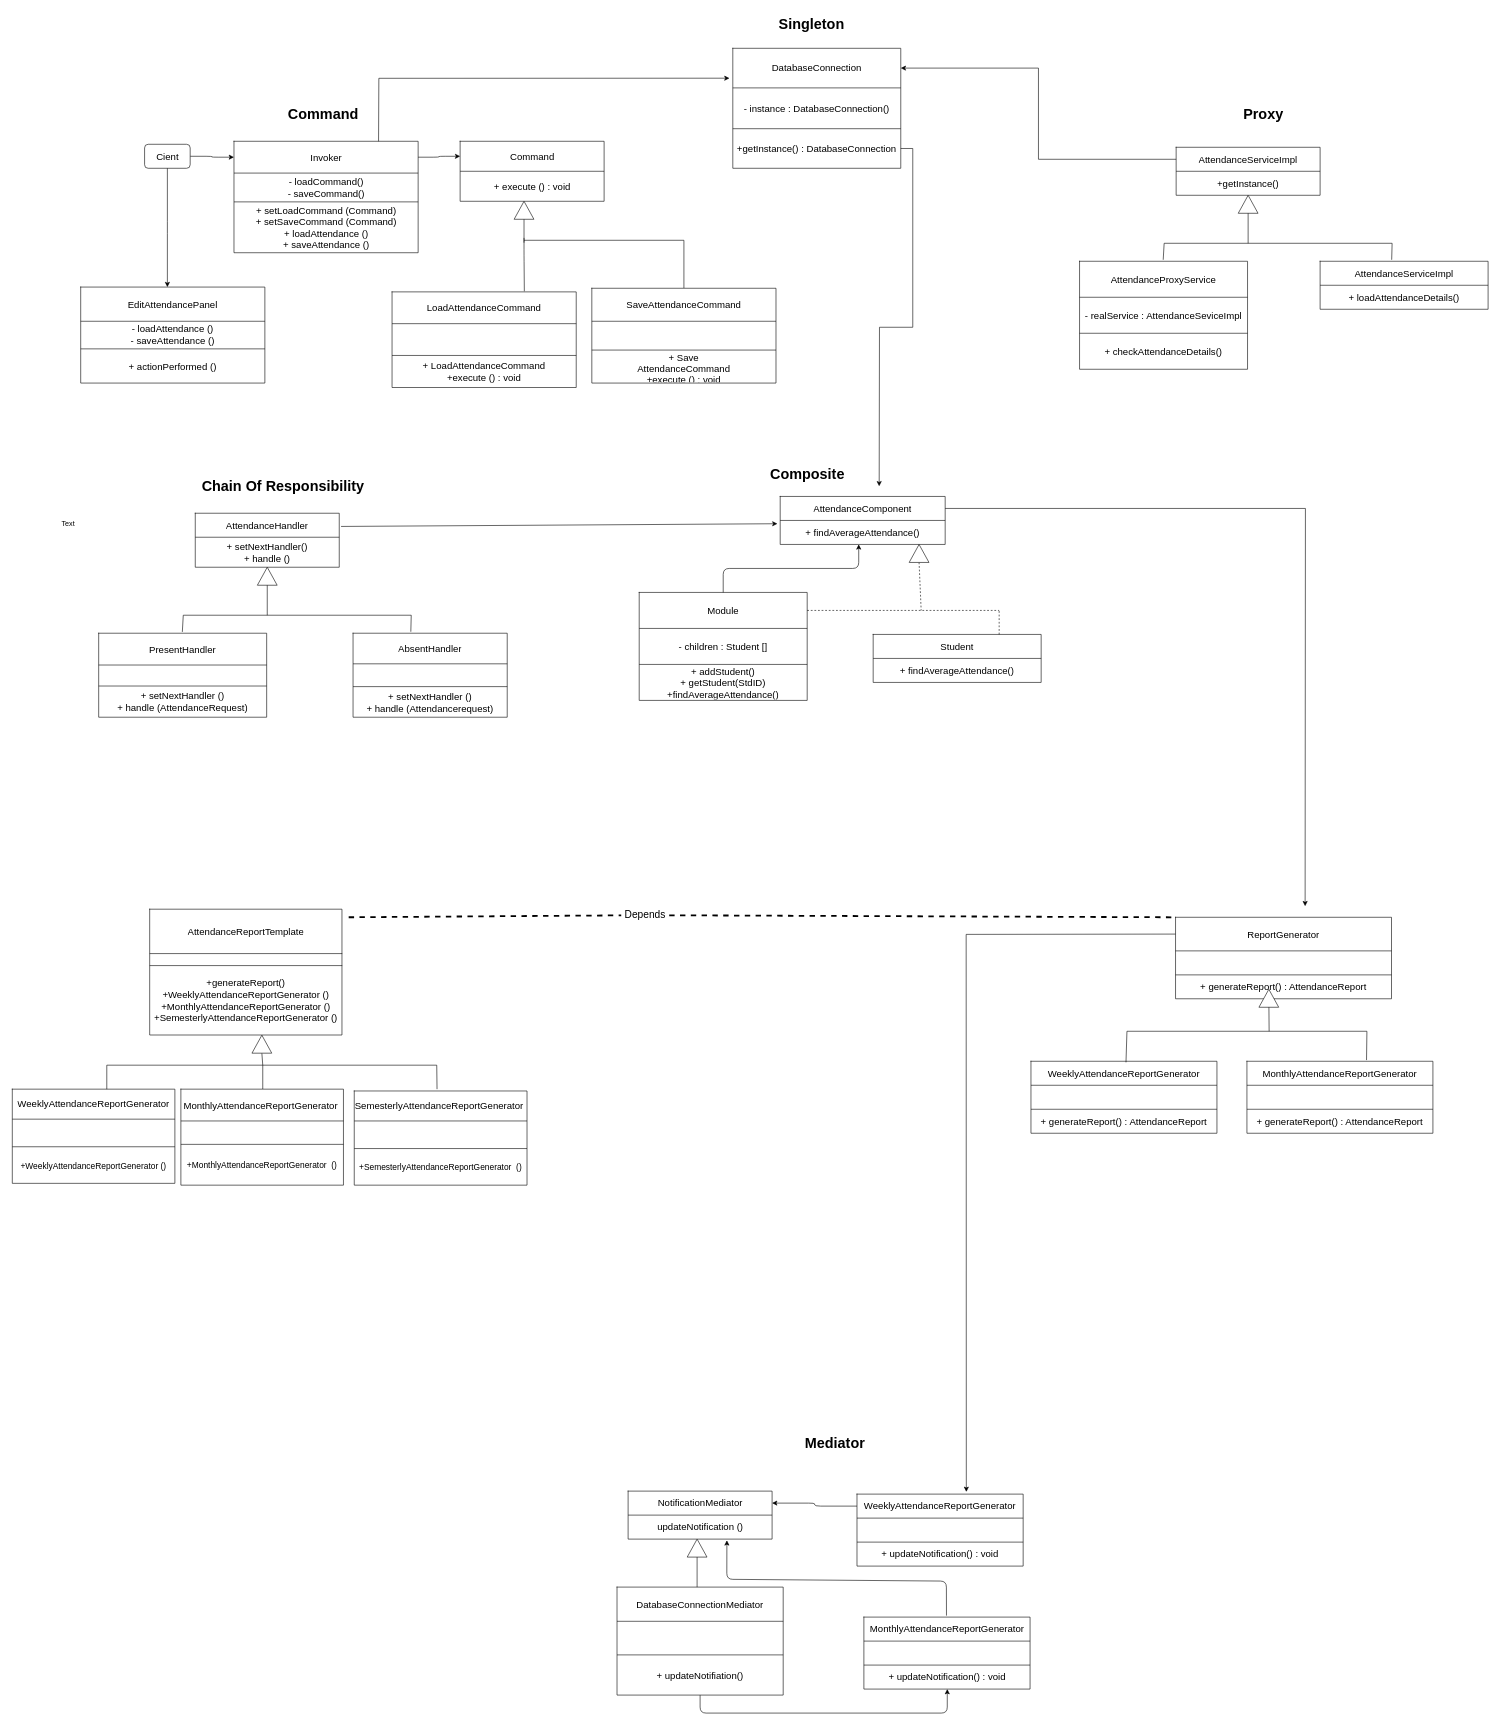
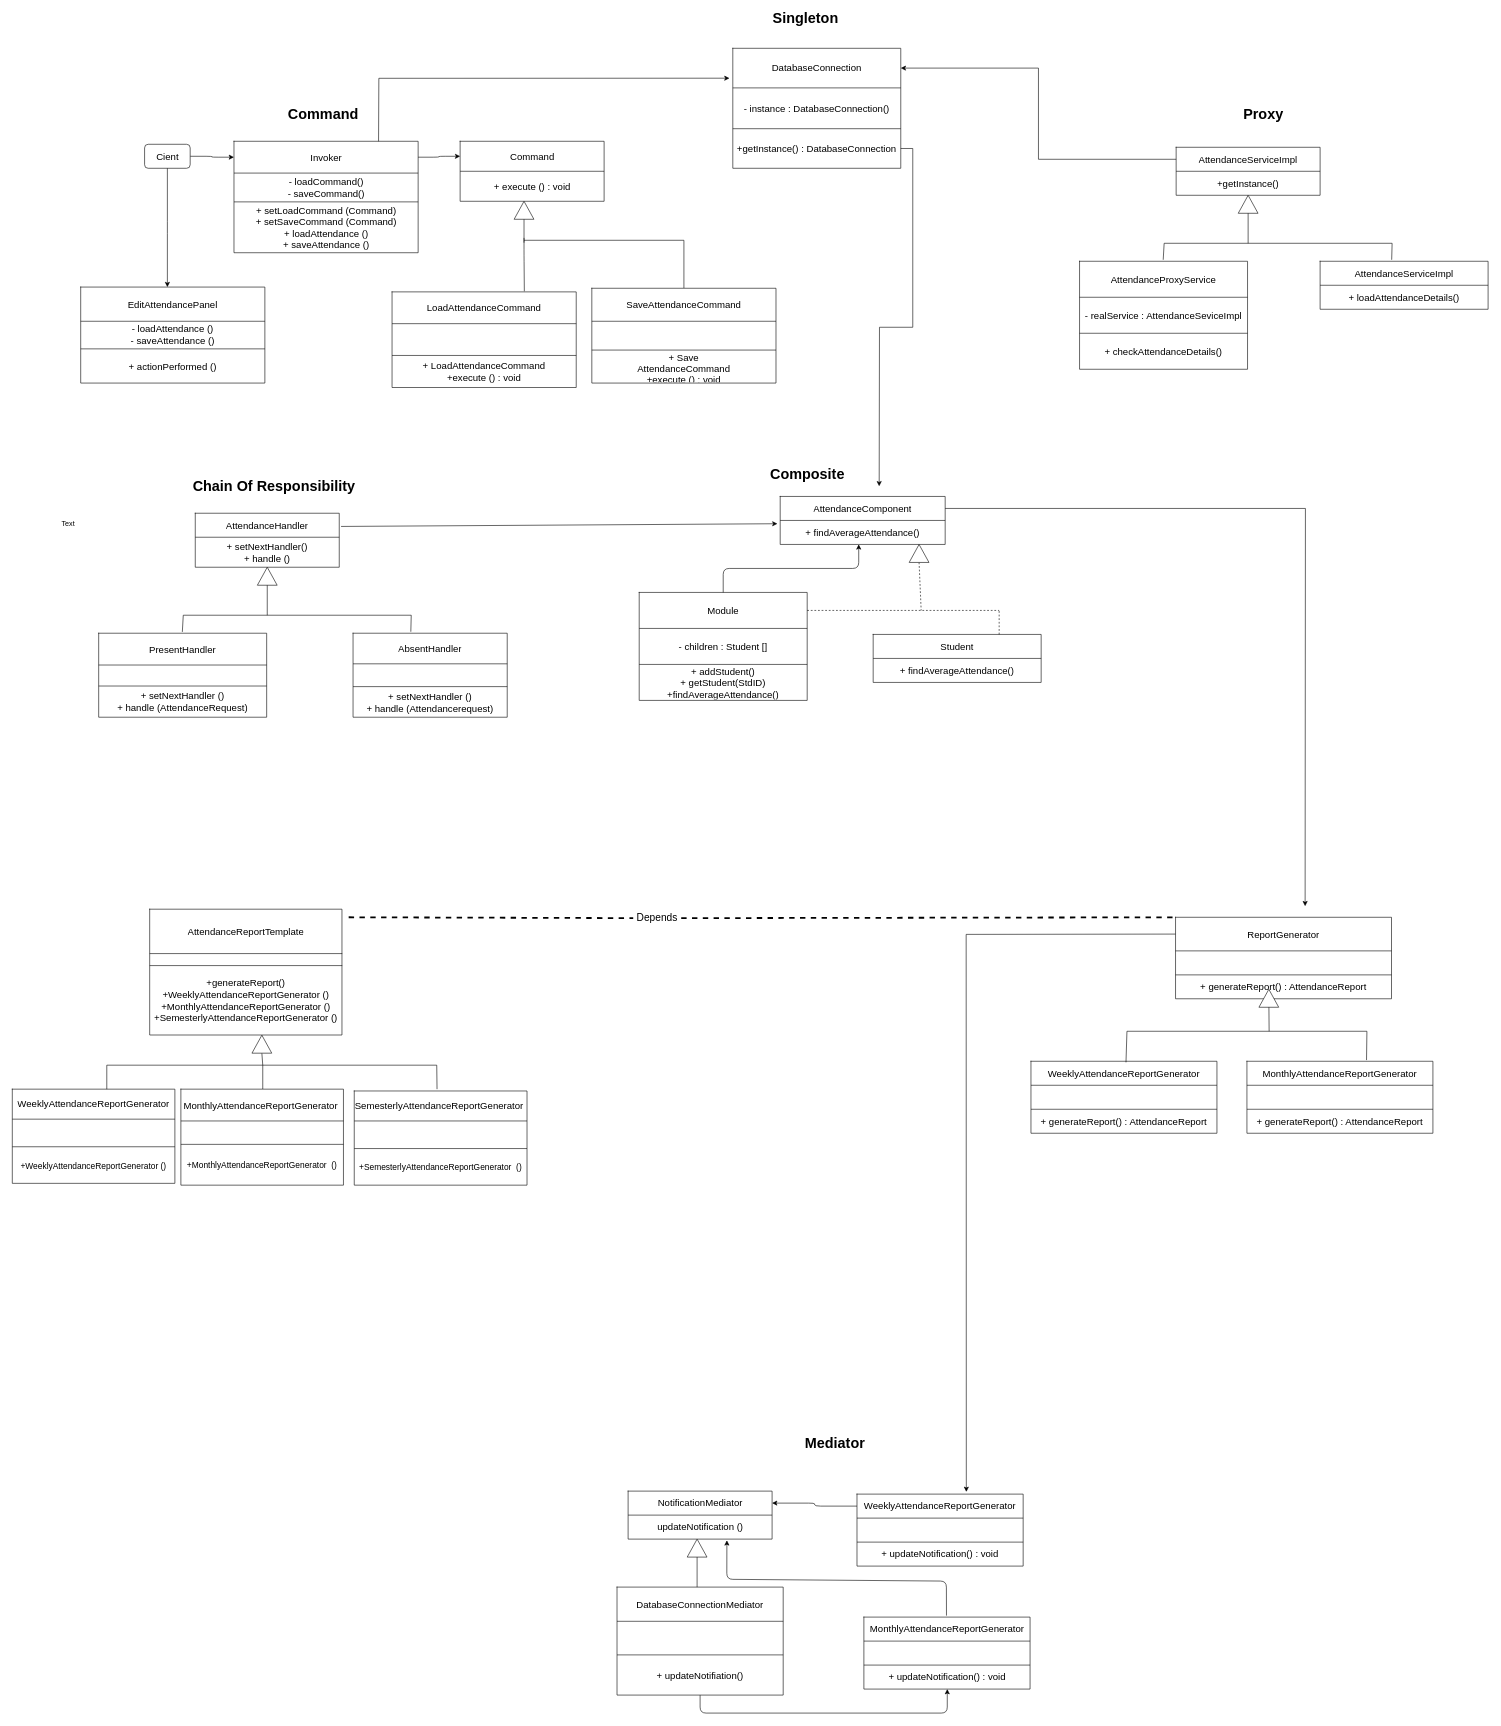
(811, 24) -> (805, 18)
(283, 486) -> (274, 486)
(645, 915) -> (657, 918)
